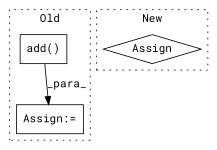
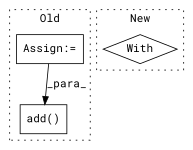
(152, 49) -> (140, 49)
(46, 80) -> (47, 80)
